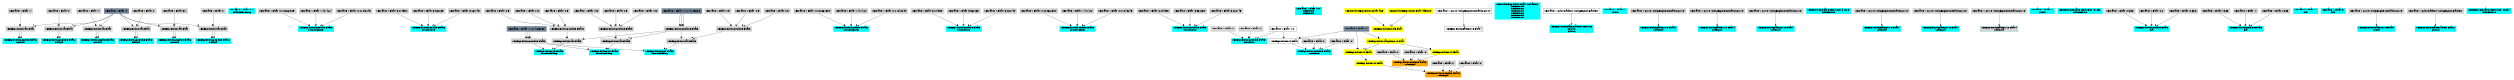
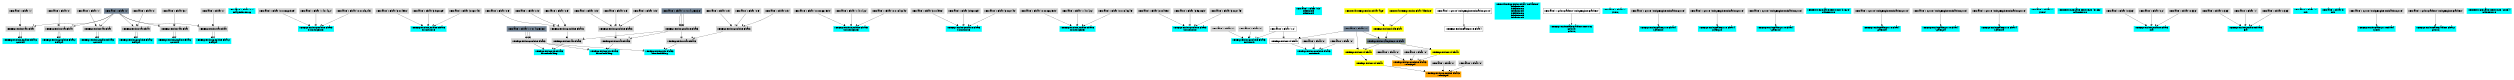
(1999, 29) -> (1999, 29)
none -> (1387, 34)
(1386, 41) -> (1386, 41)
